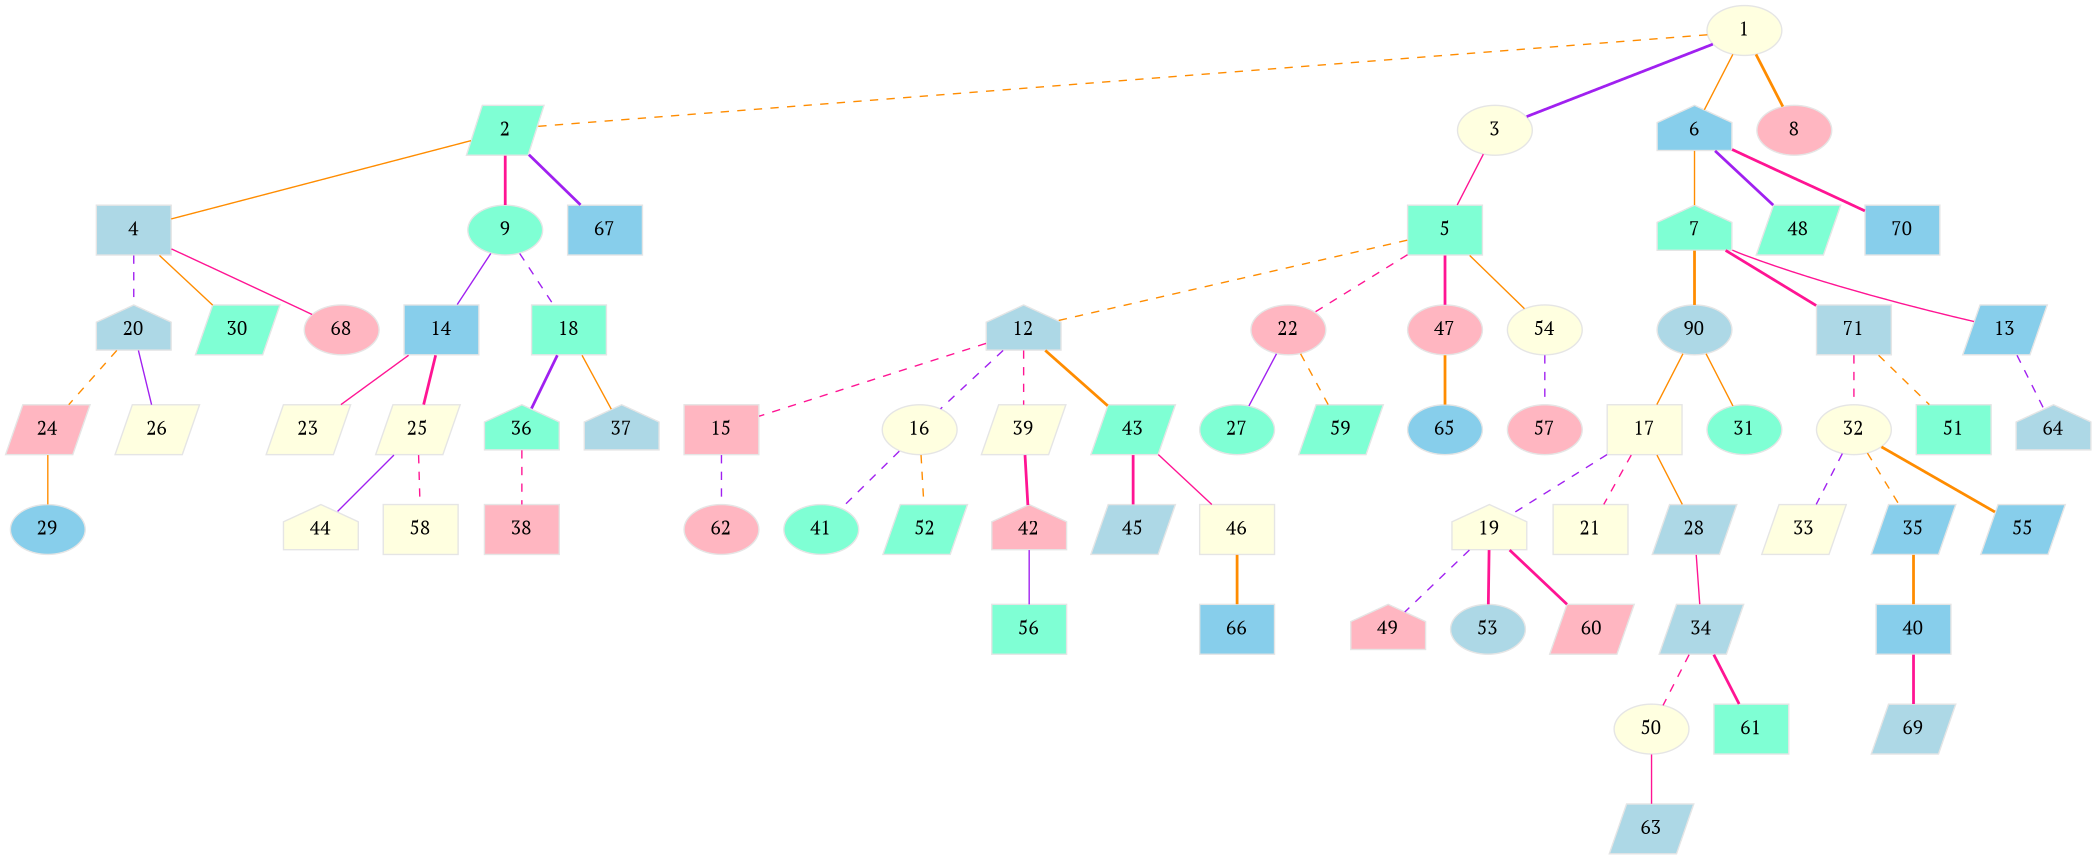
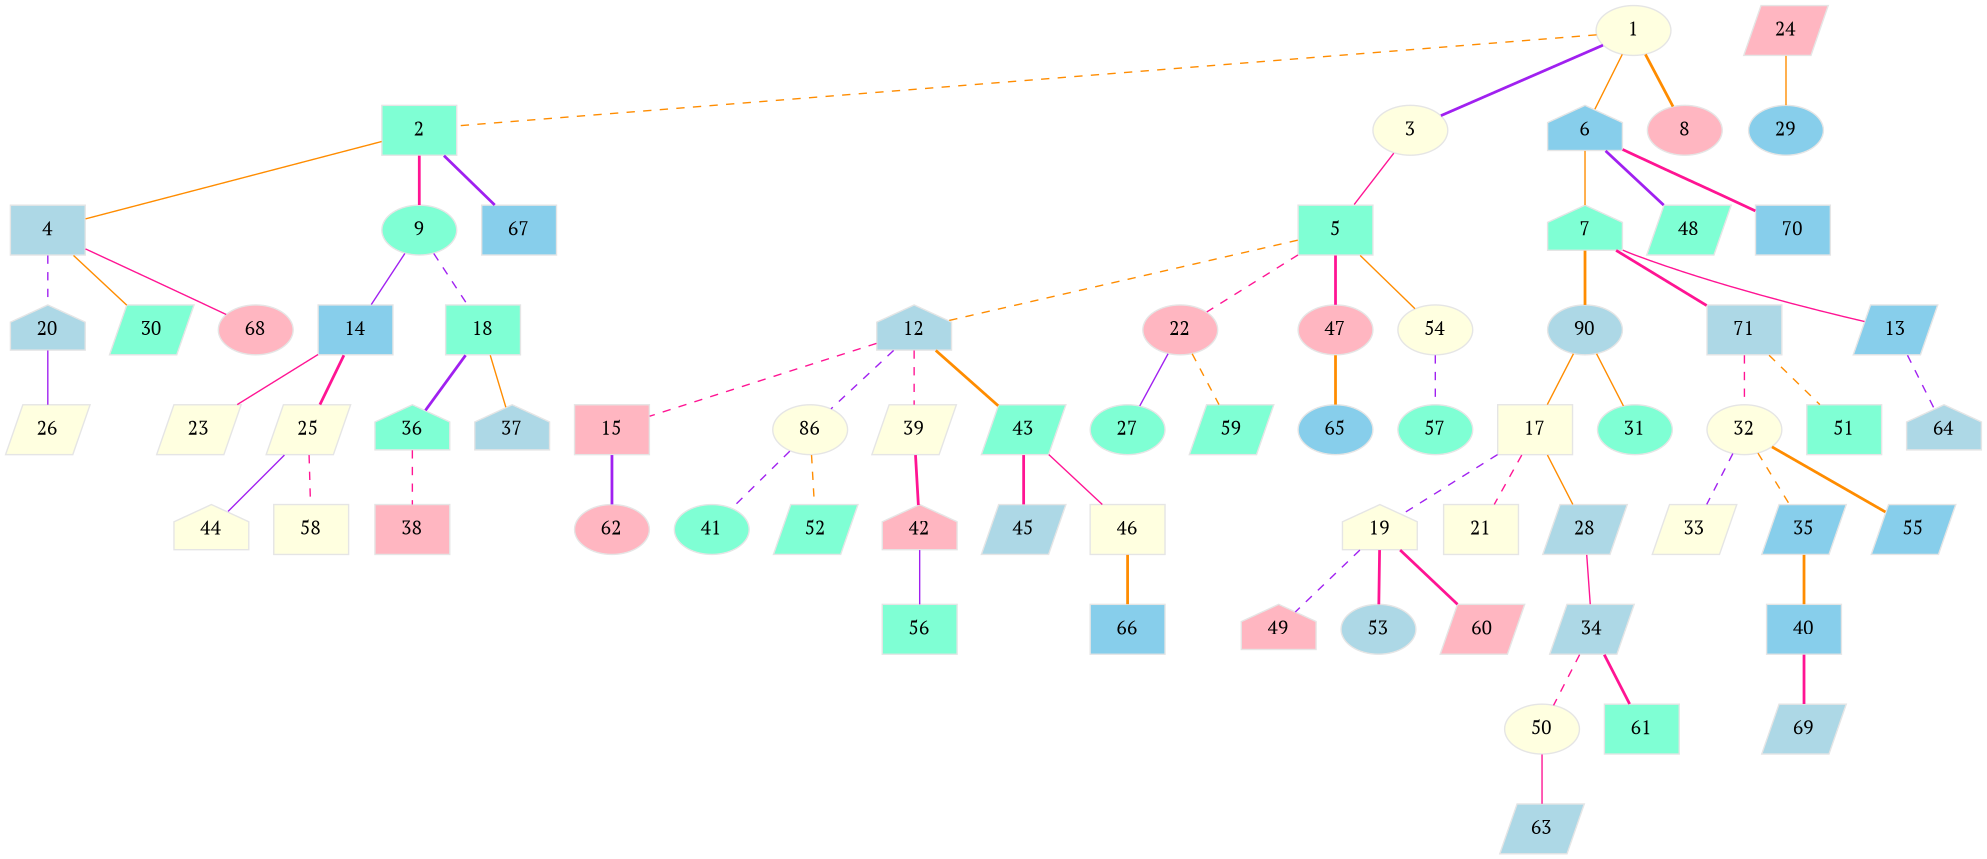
(505, 130) -> (419, 130)
(93, 378) -> none
(920, 430) -> (810, 430)
(1545, 430) -> (1435, 430)
(721, 480) -> (612, 480)
